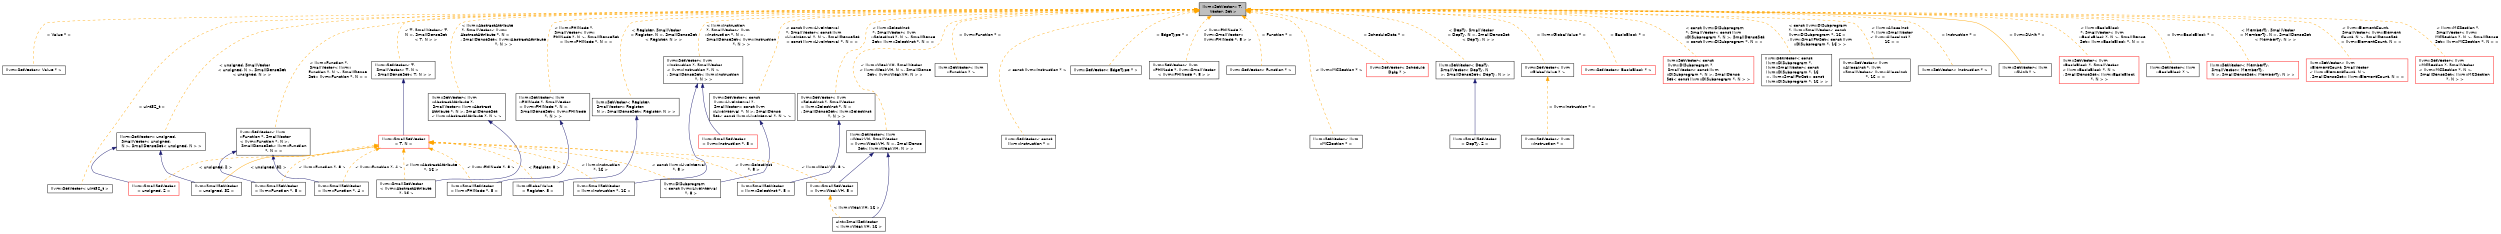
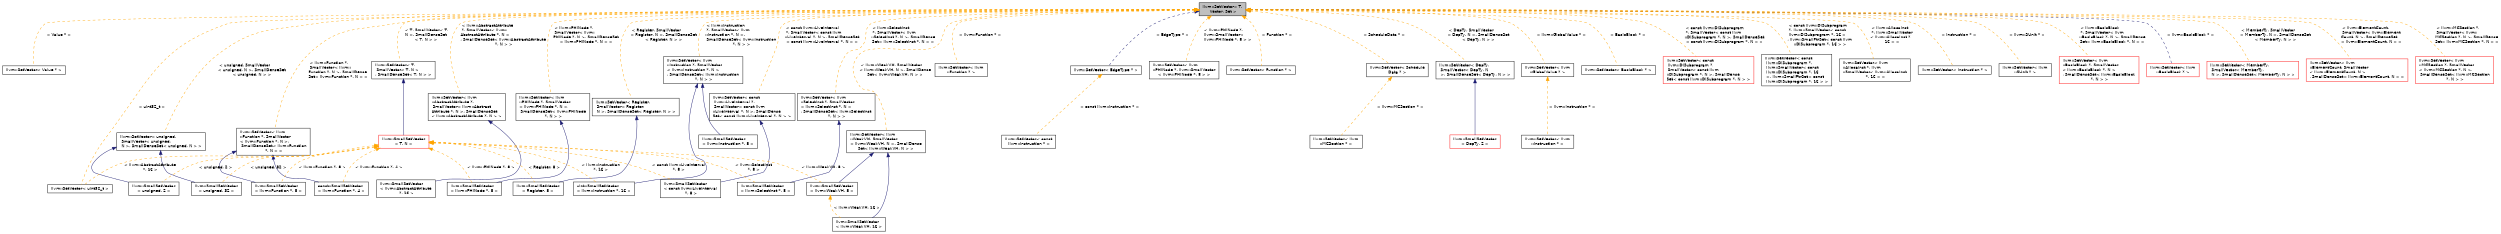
(1644, 11) -> (1644, 11)
(1723, 12) -> (1723, 12)
(1146, 29) -> (1146, 29)
(1054, 31) -> (1067, 106)
(1309, 56) -> (1365, 108)
(1397, 70) -> (1397, 70)
(1619, 70) -> (1619, 70)
(2173, 70) -> (2173, 70)
(728, 142) -> (728, 142)
(1475, 142) -> (1475, 142)
(255, 161) -> (255, 161)
(404, 166) -> (219, 156)
(154, 189) -> (154, 189)
(341, 189) -> (341, 189)
(538, 189) -> (538, 189)
(604, 189) -> (604, 189)
(691, 189) -> (691, 189)
(859, 224) -> (859, 224)
